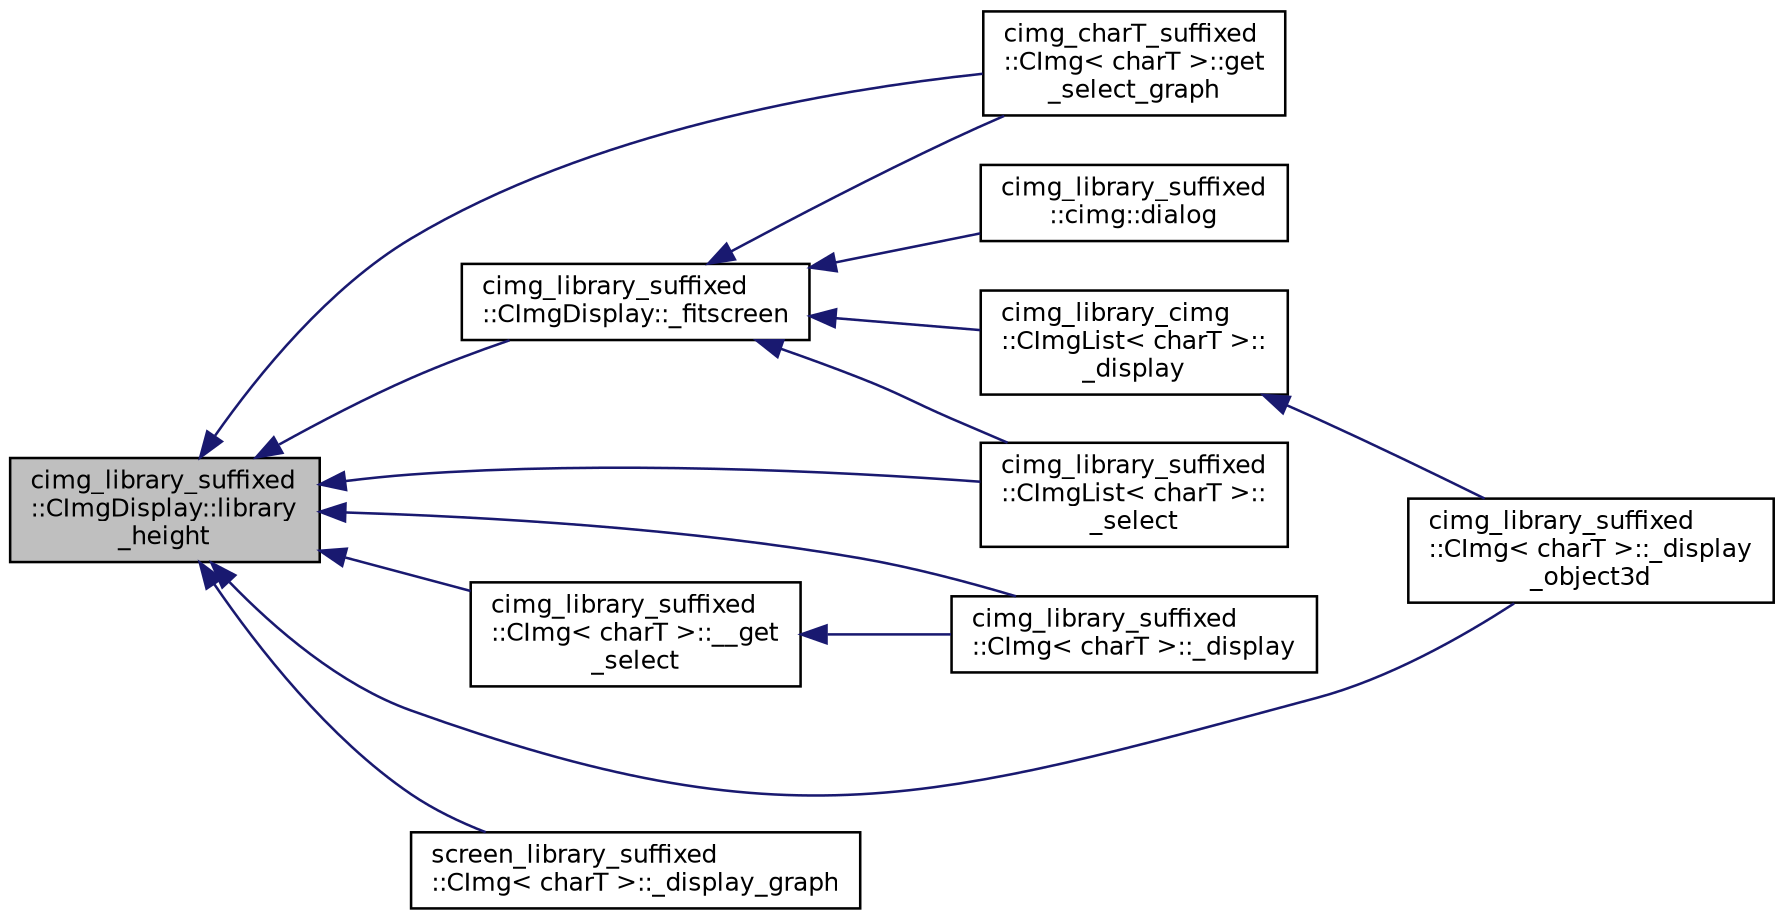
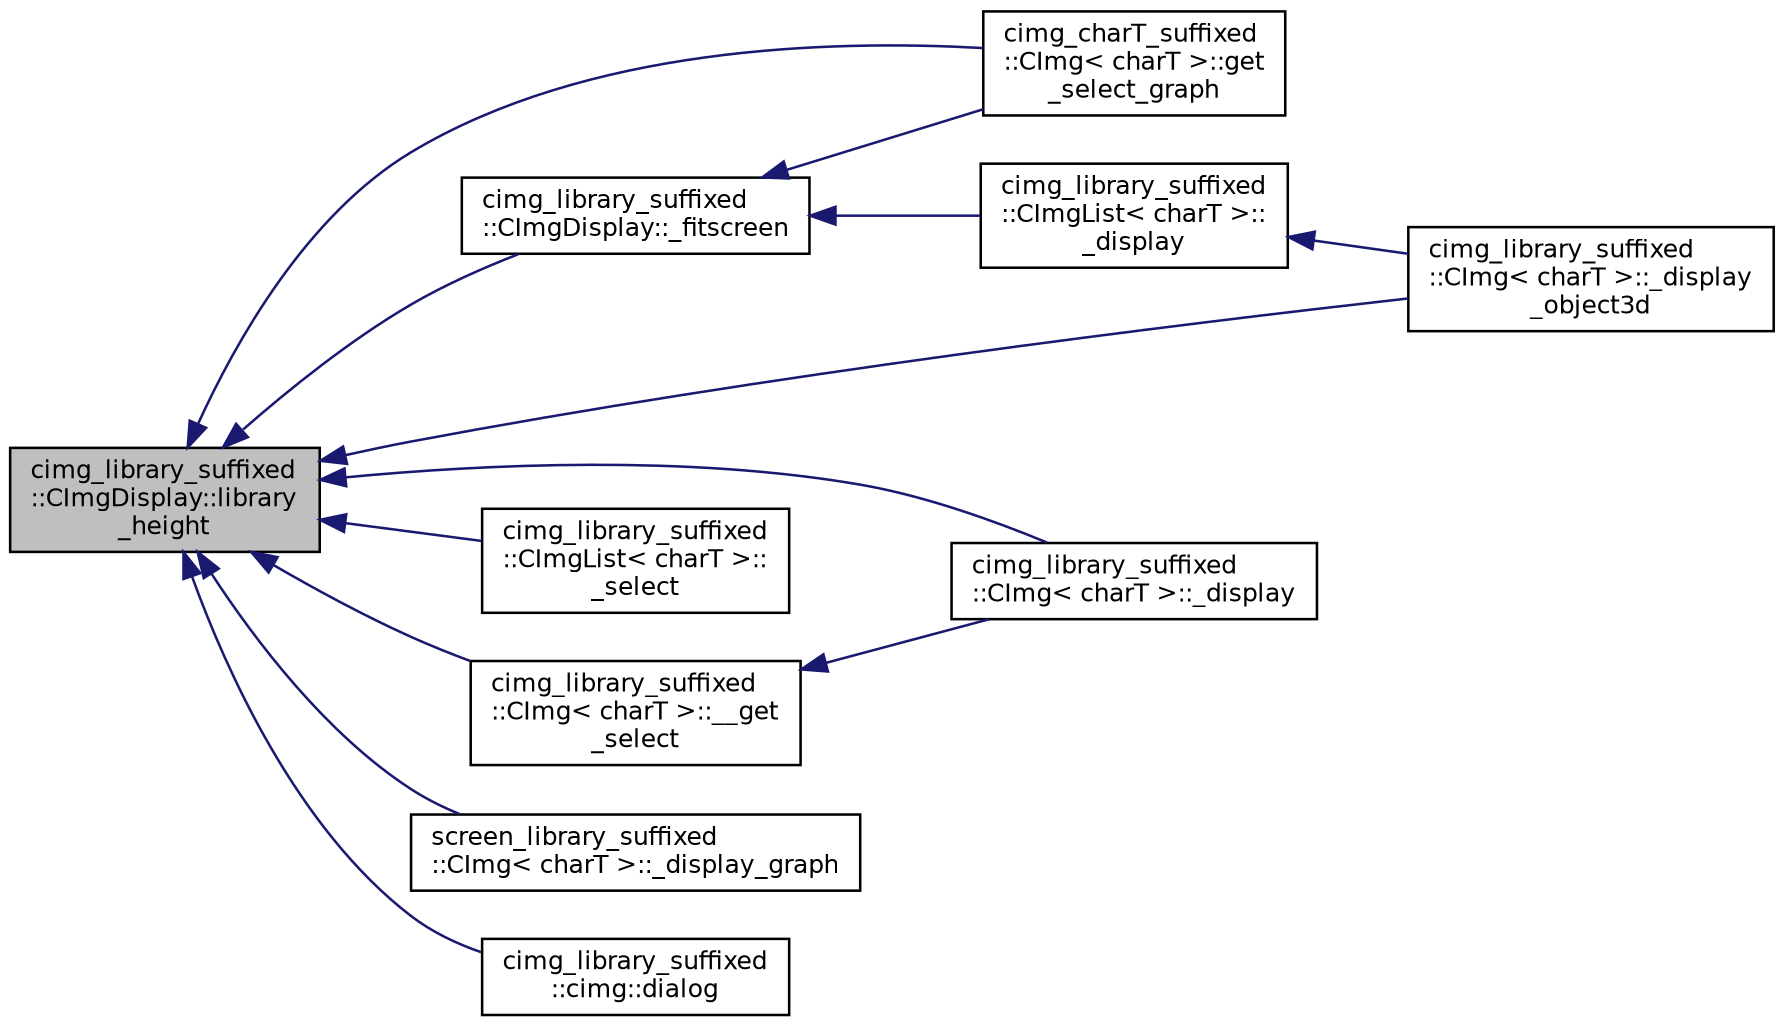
(908, 248) -> (300, 795)
(1134, 343) -> (1134, 216)
(895, 393) -> none
